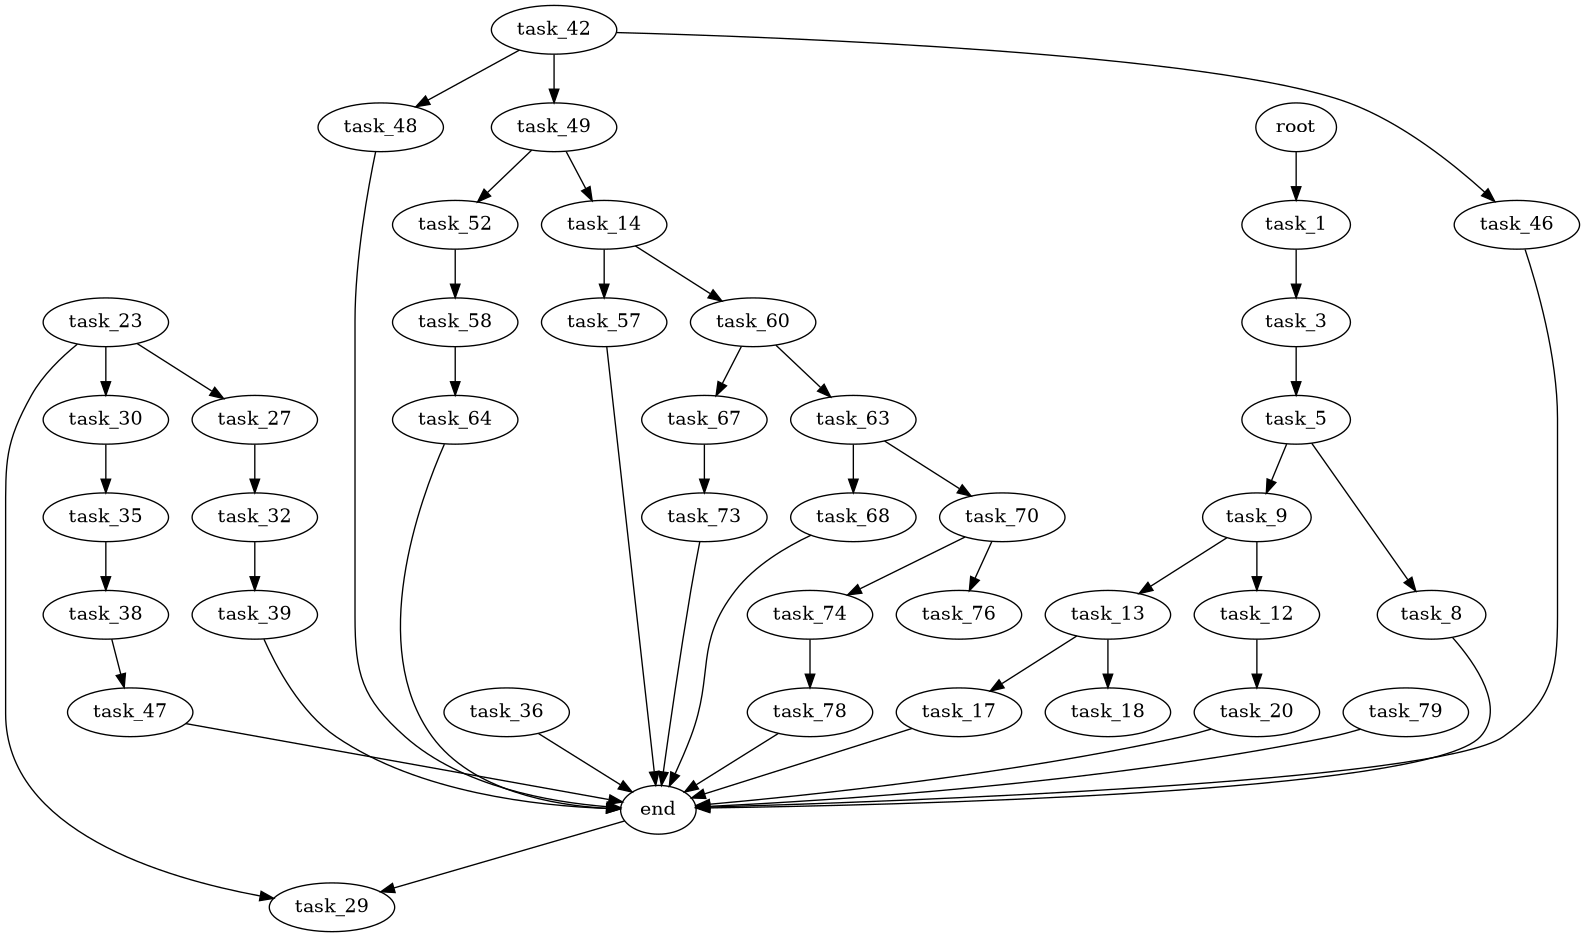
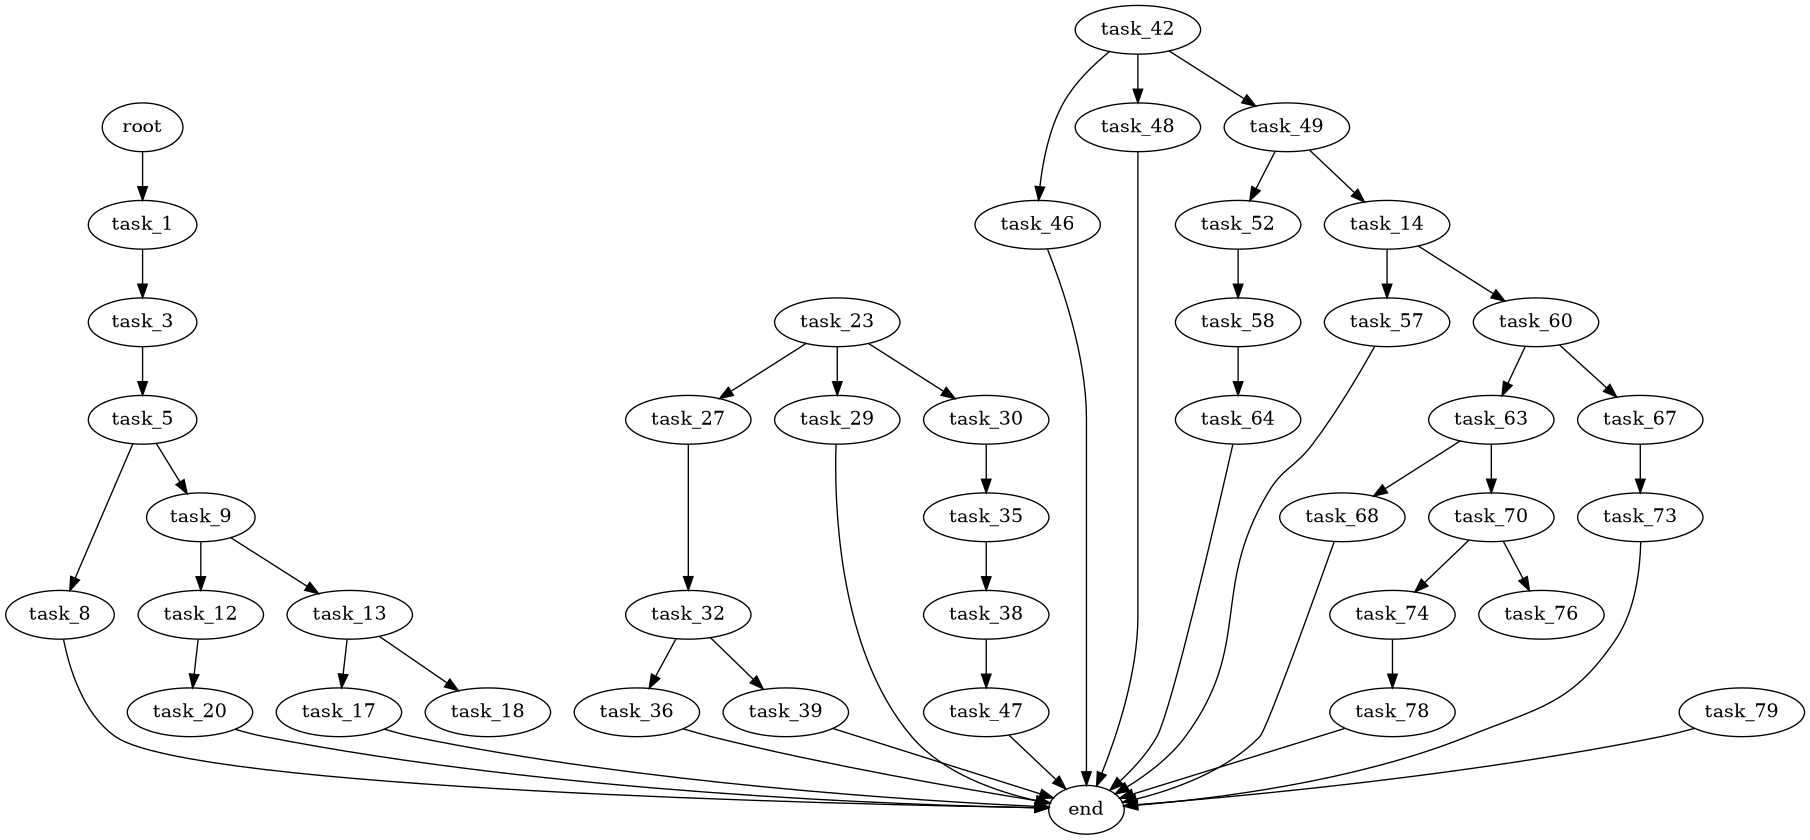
none -> (666, 658)
(509, 854) -> (870, 666)
